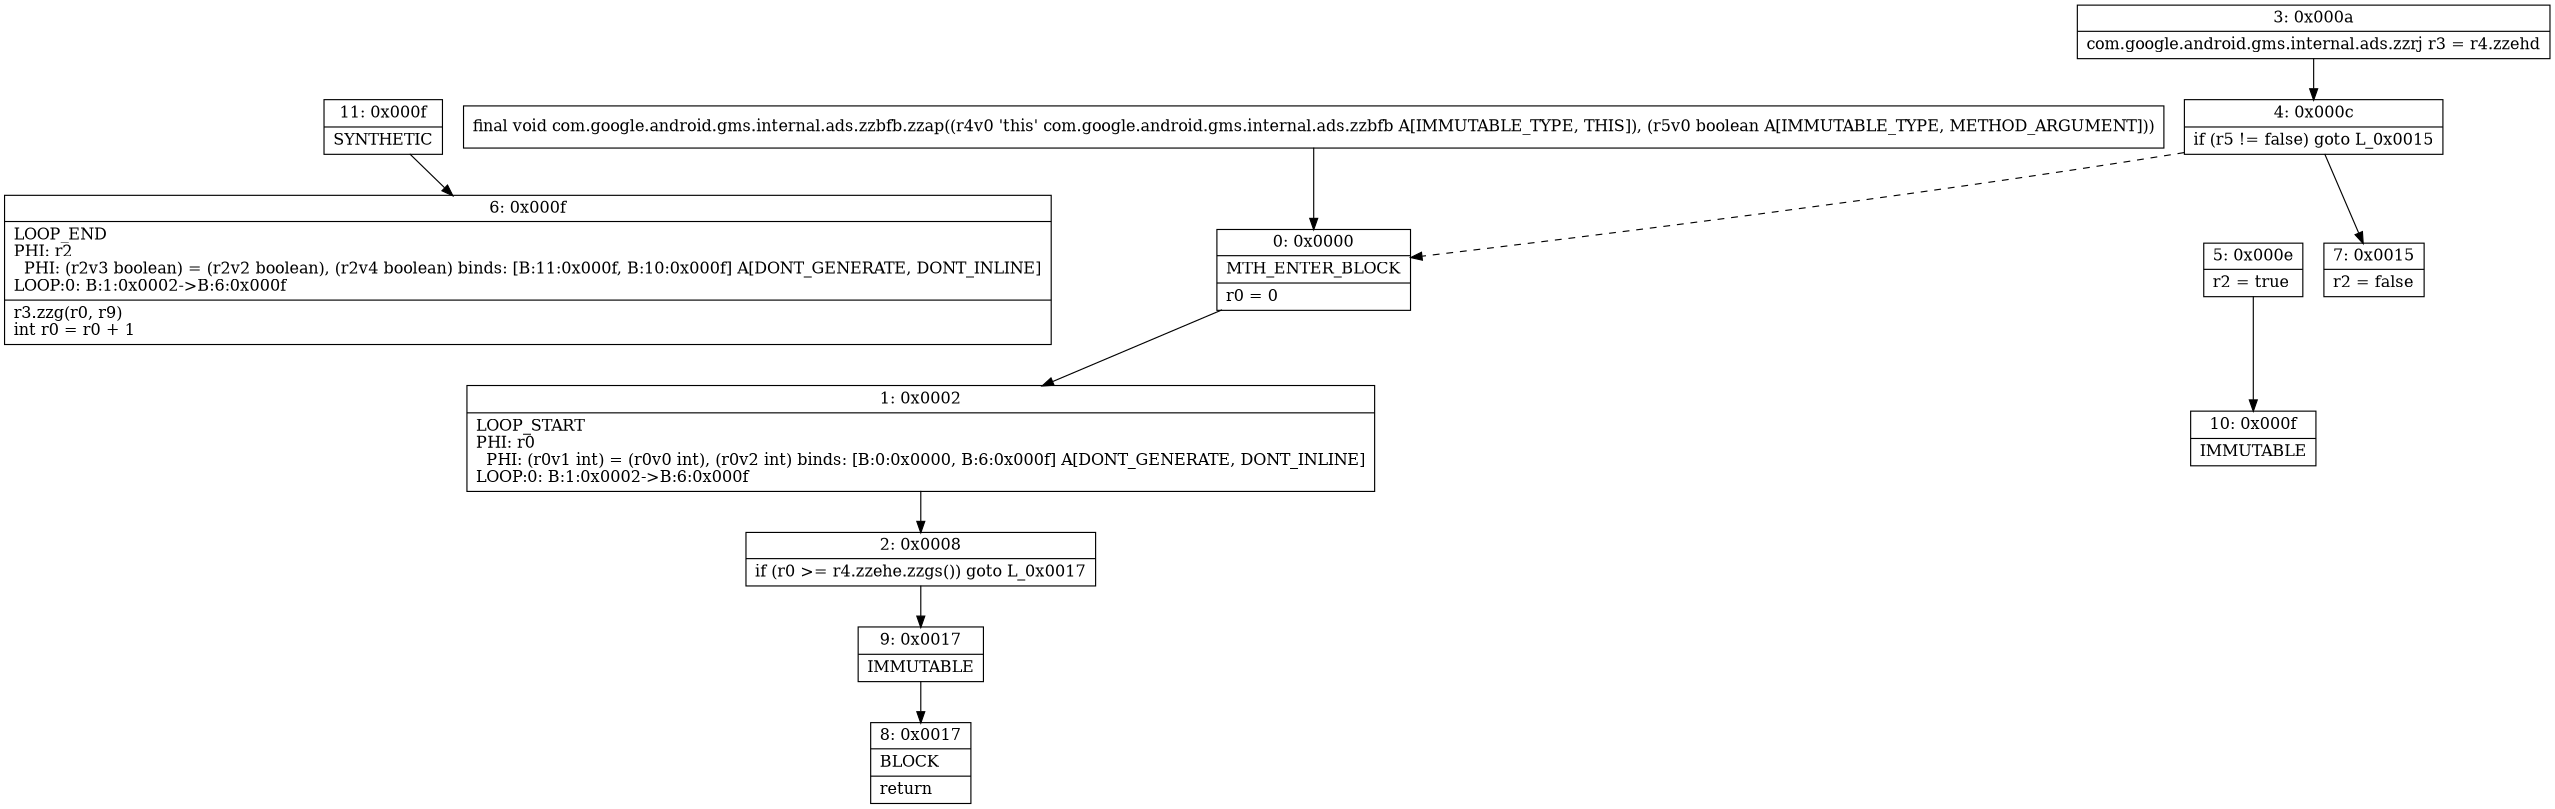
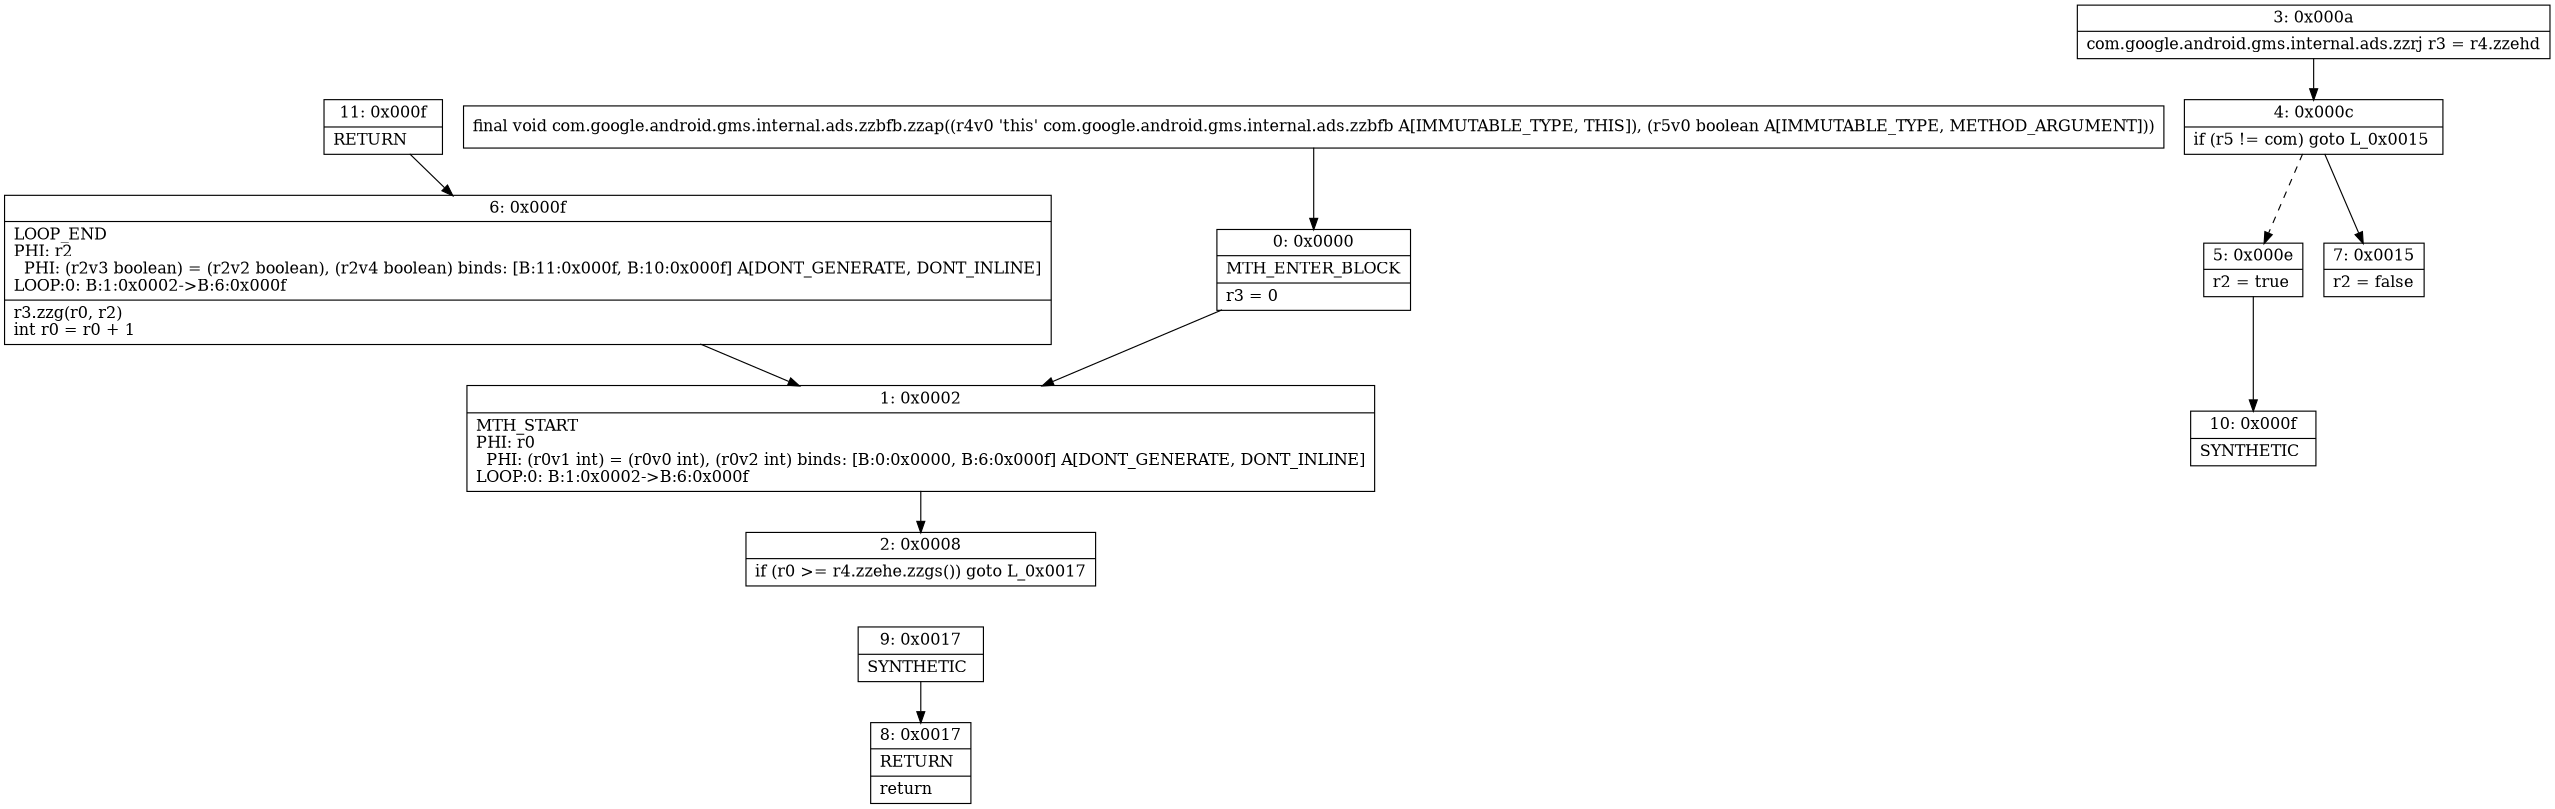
(383, 140) -> (370, 140)
(2314, 140) -> (2311, 140)
(1804, 208) -> (2286, 193)
(1252, 296) -> (1252, 296)
(68, 313) -> (68, 313)
none -> (745, 363)
(531, 426) -> (527, 426)
(2253, 452) -> (2250, 452)
(921, 601) -> none
(921, 667) -> (917, 667)
(909, 762) -> (917, 762)
